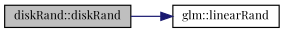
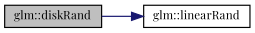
(68, 16) -> (53, 16)
